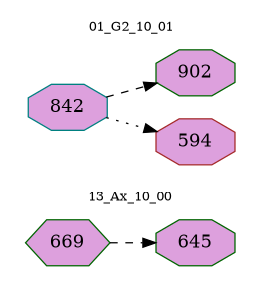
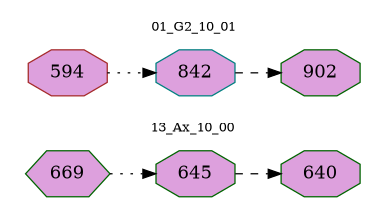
(125, 123) -> (125, 73)
none -> (321, 174)
(126, 243) -> (126, 174)
